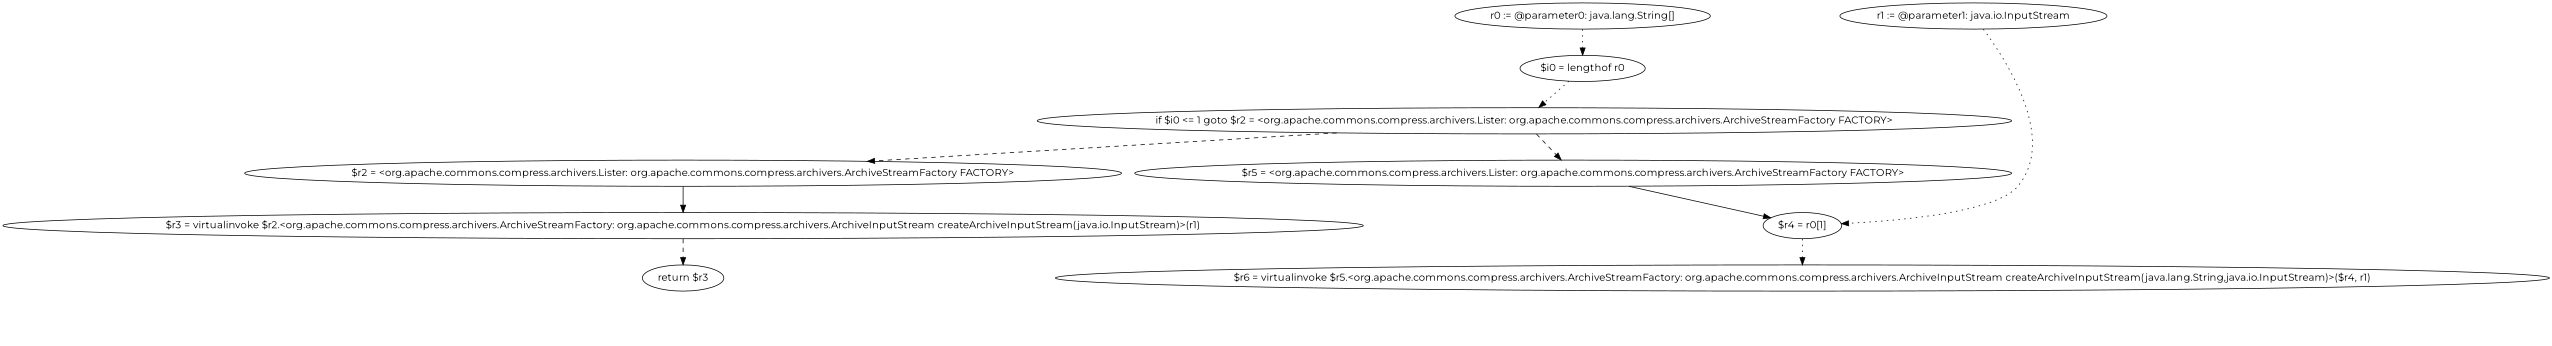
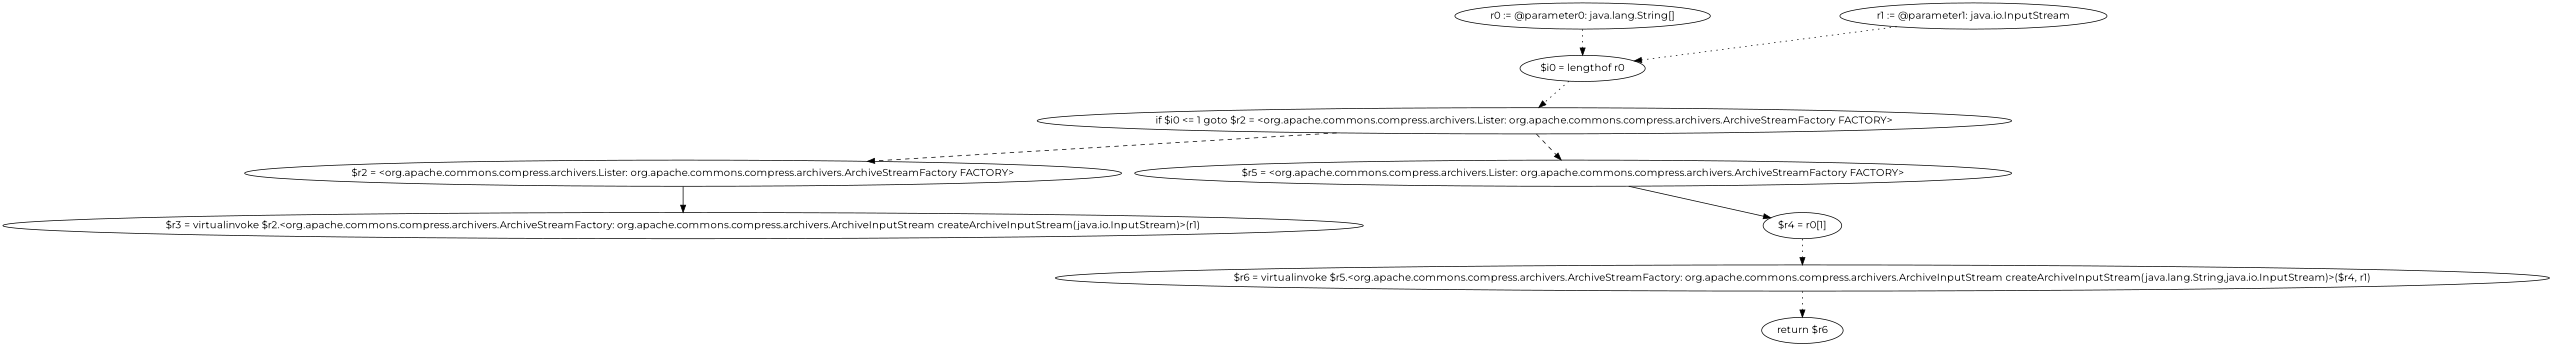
(2017, 187) -> (1769, 43)
(683, 278) -> none
none -> (1802, 330)
